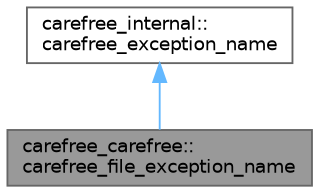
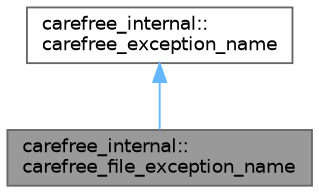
(160, 158) -> (160, 158)
